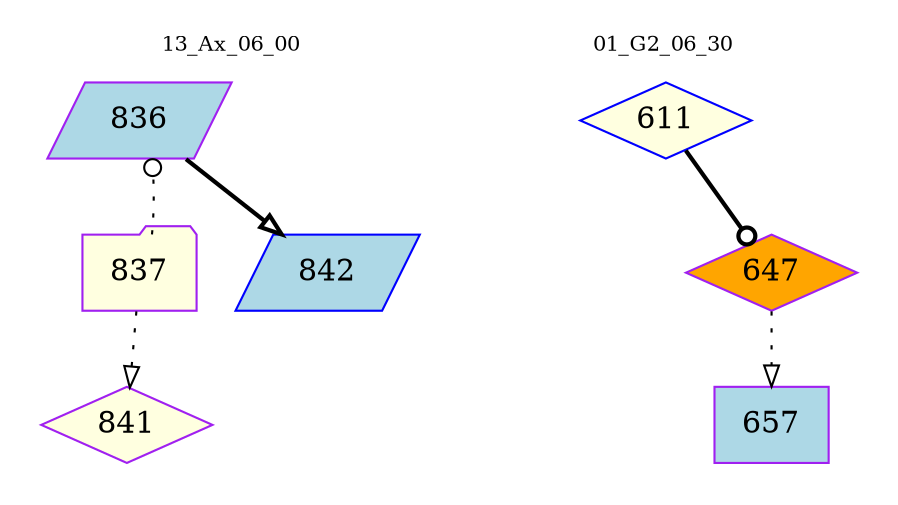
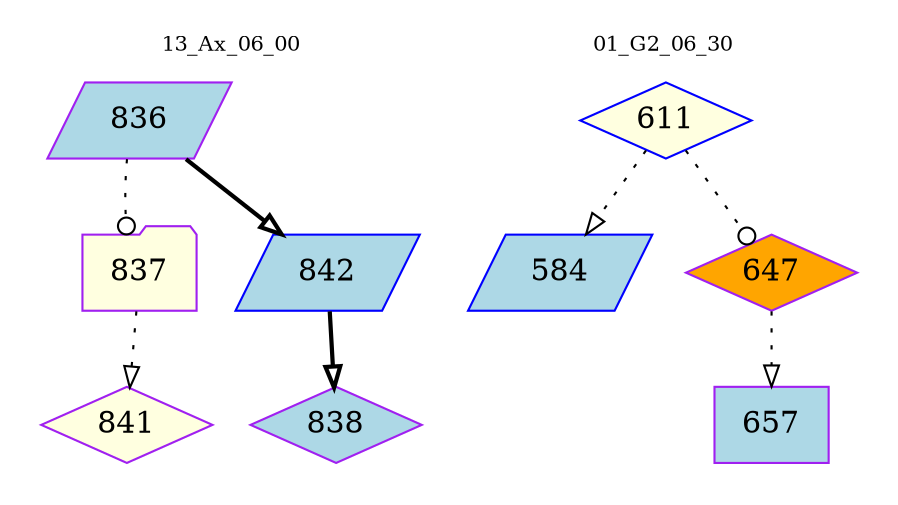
(714, 190) -> (714, 190)
(154, 205) -> (125, 188)
none -> (560, 273)
none -> (336, 425)
